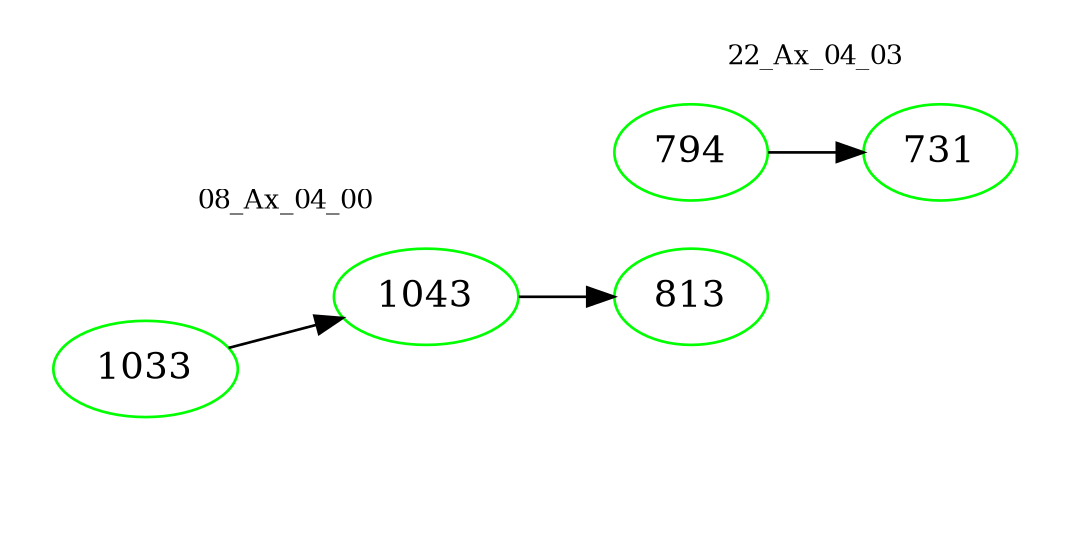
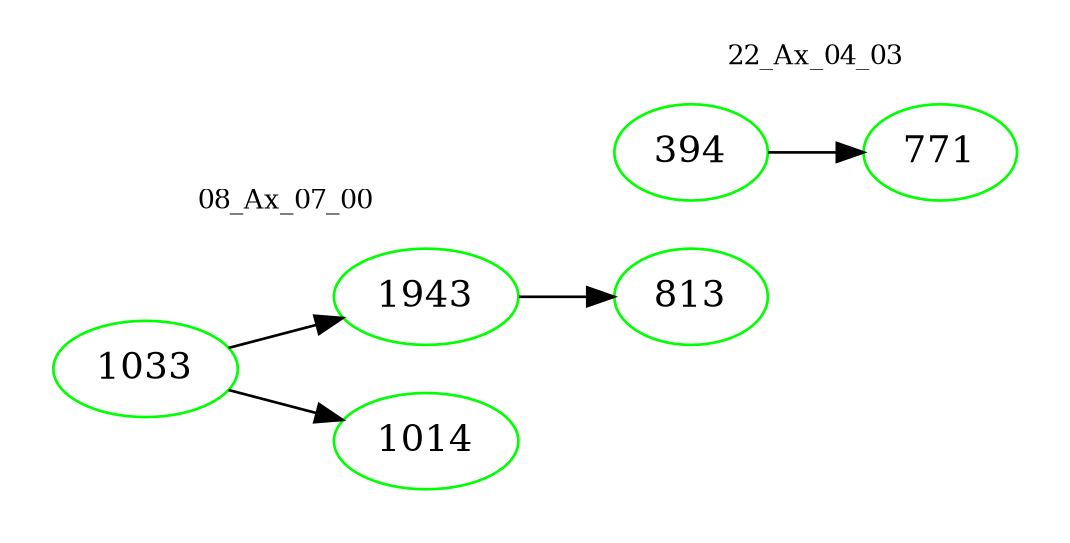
(691, 152) -> (691, 152)
(940, 152) -> (940, 152)
(286, 202) -> (286, 202)
(426, 297) -> (426, 297)
none -> (426, 441)
